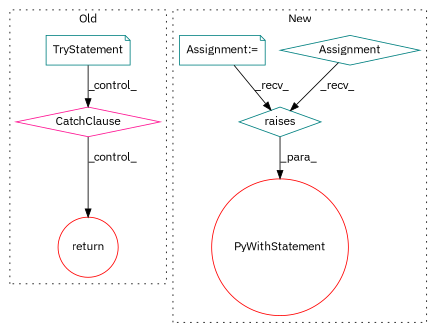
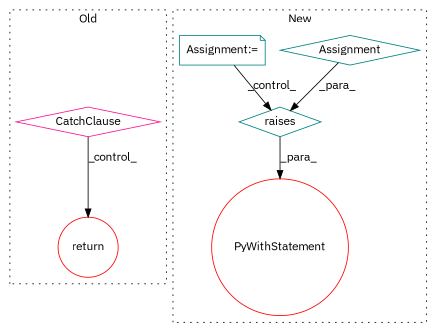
(88, 50) -> none
(272, 86) -> (272, 86)
(338, 86) -> (338, 86)
